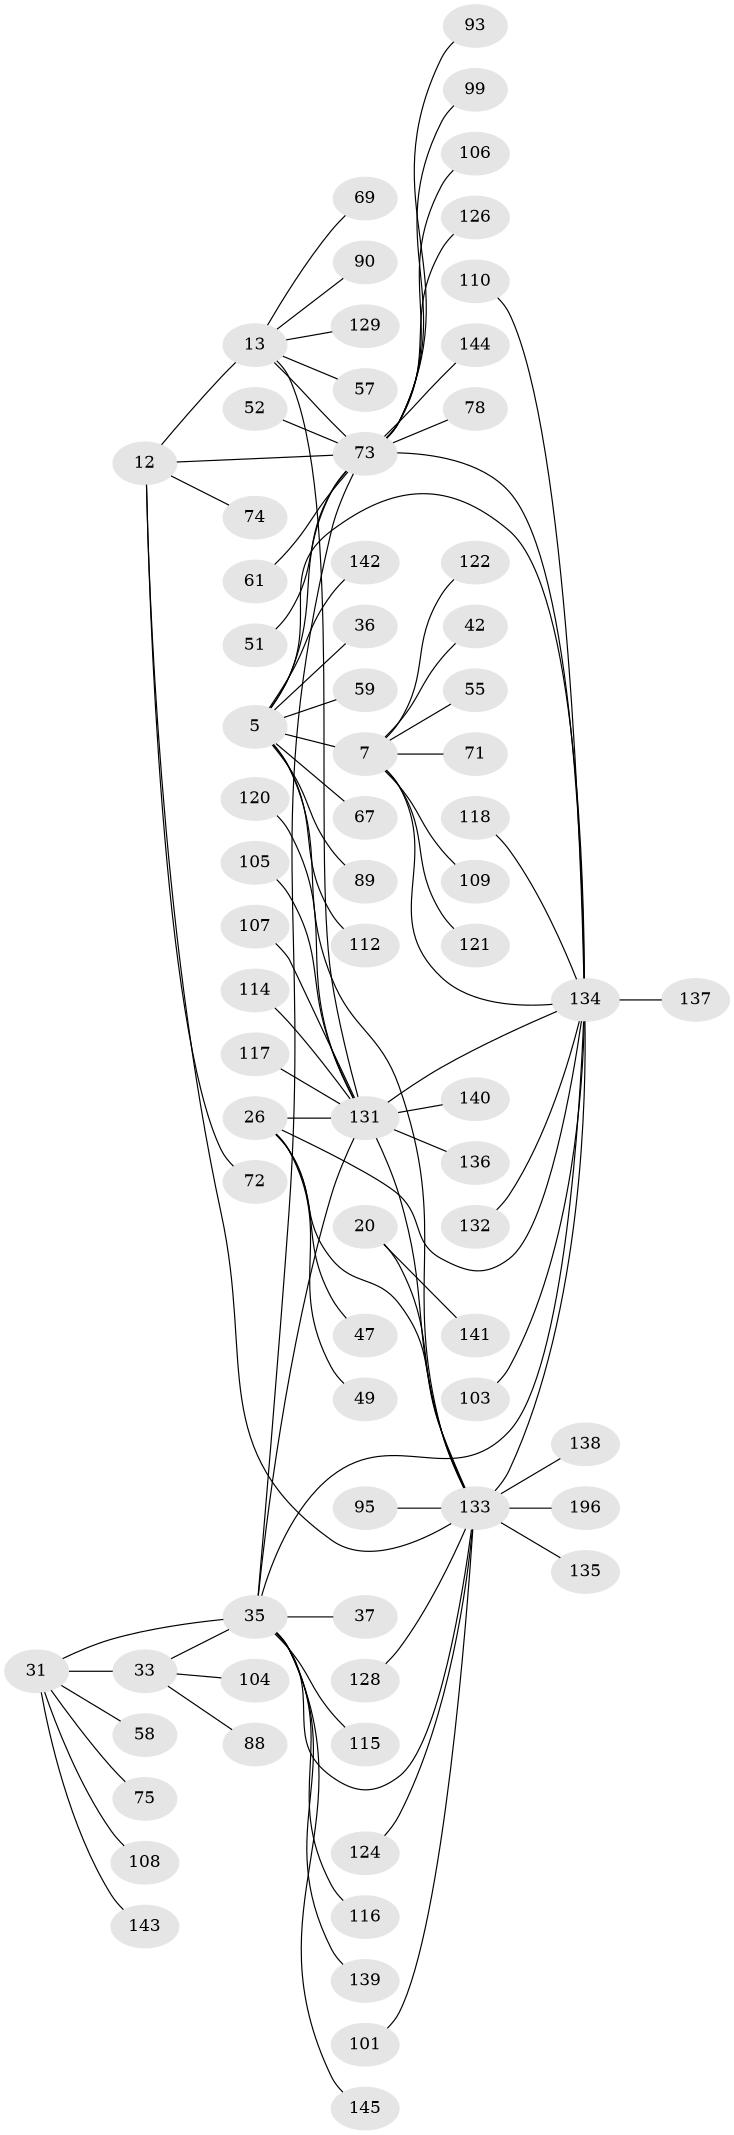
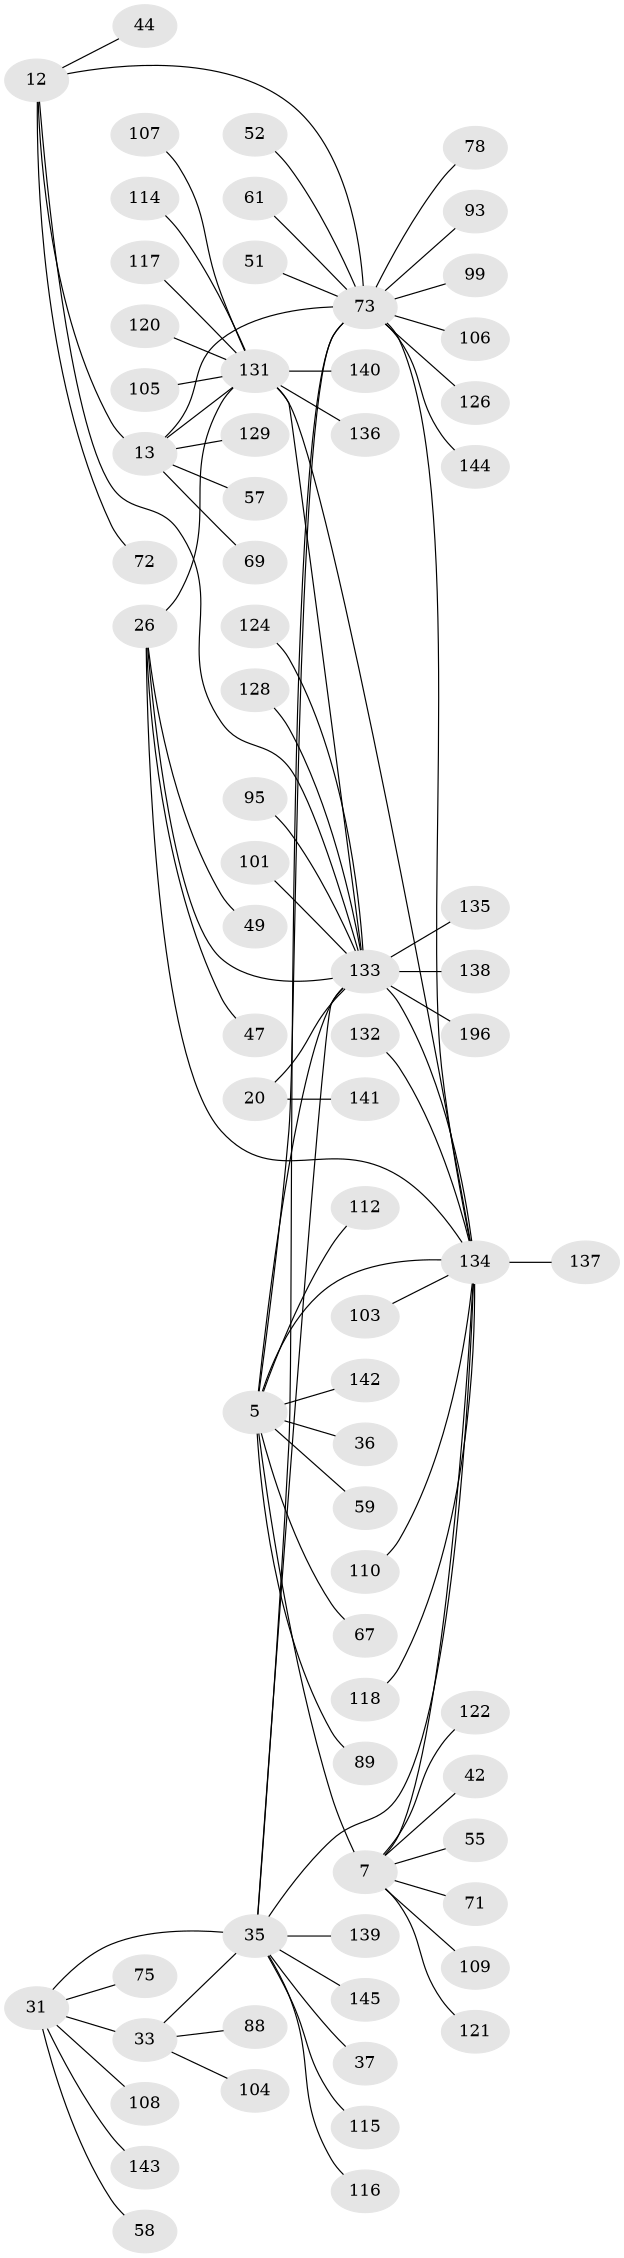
(365, 262) -> none
(255, 518) -> (145, 26)
(292, 1364) -> none
